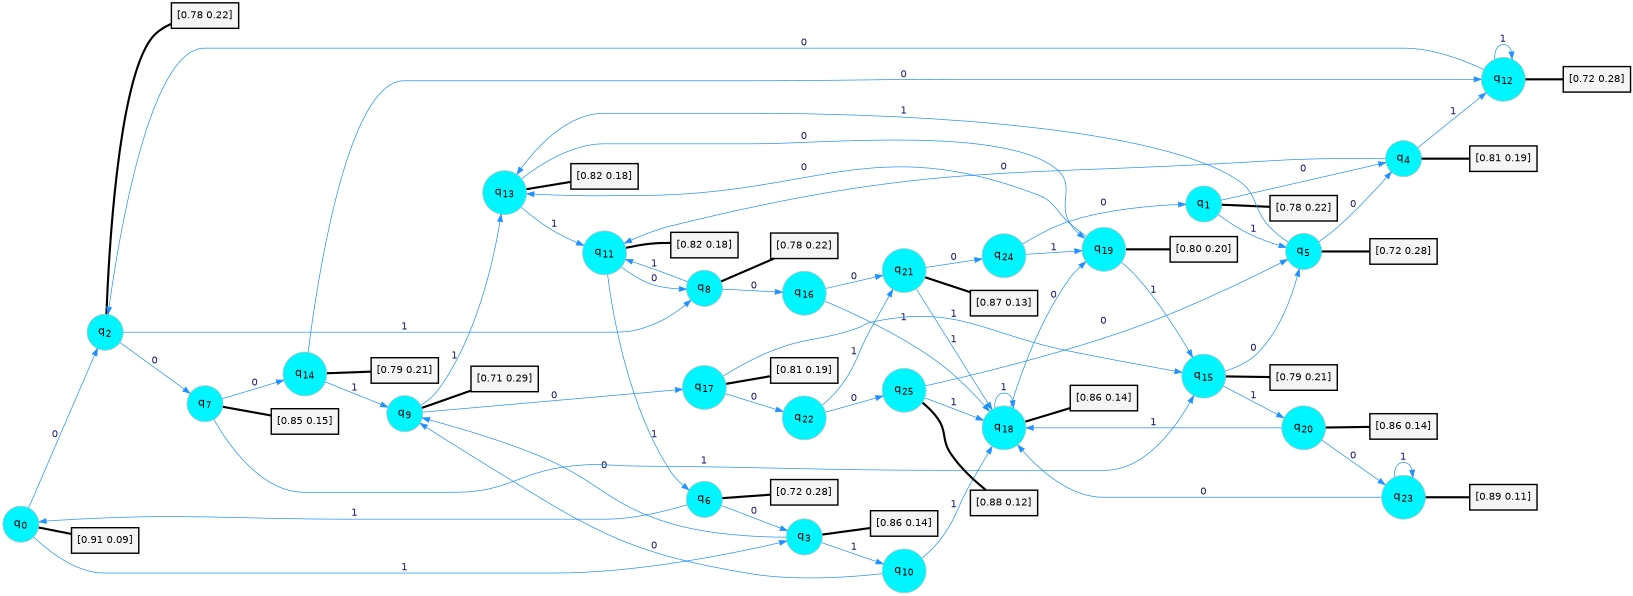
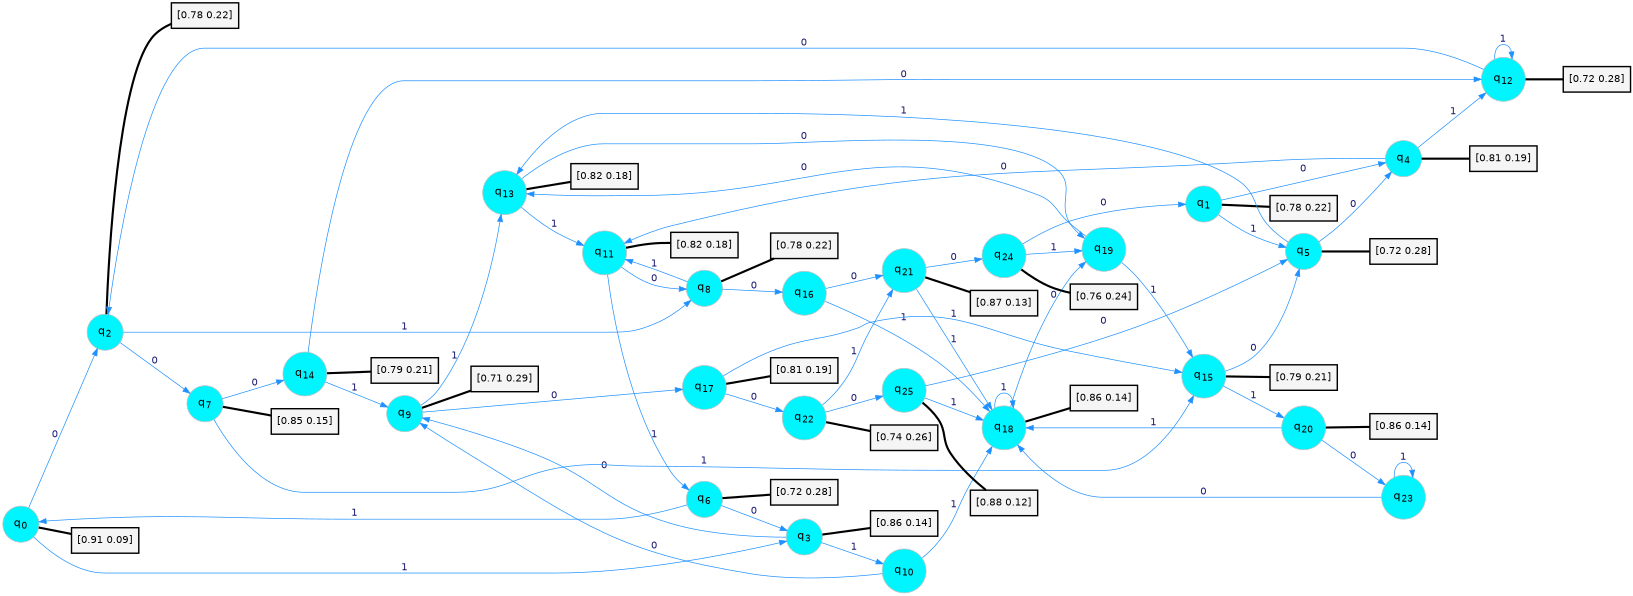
(1204, 249) -> none
none -> (1104, 297)
none -> (904, 438)
(1503, 497) -> none
